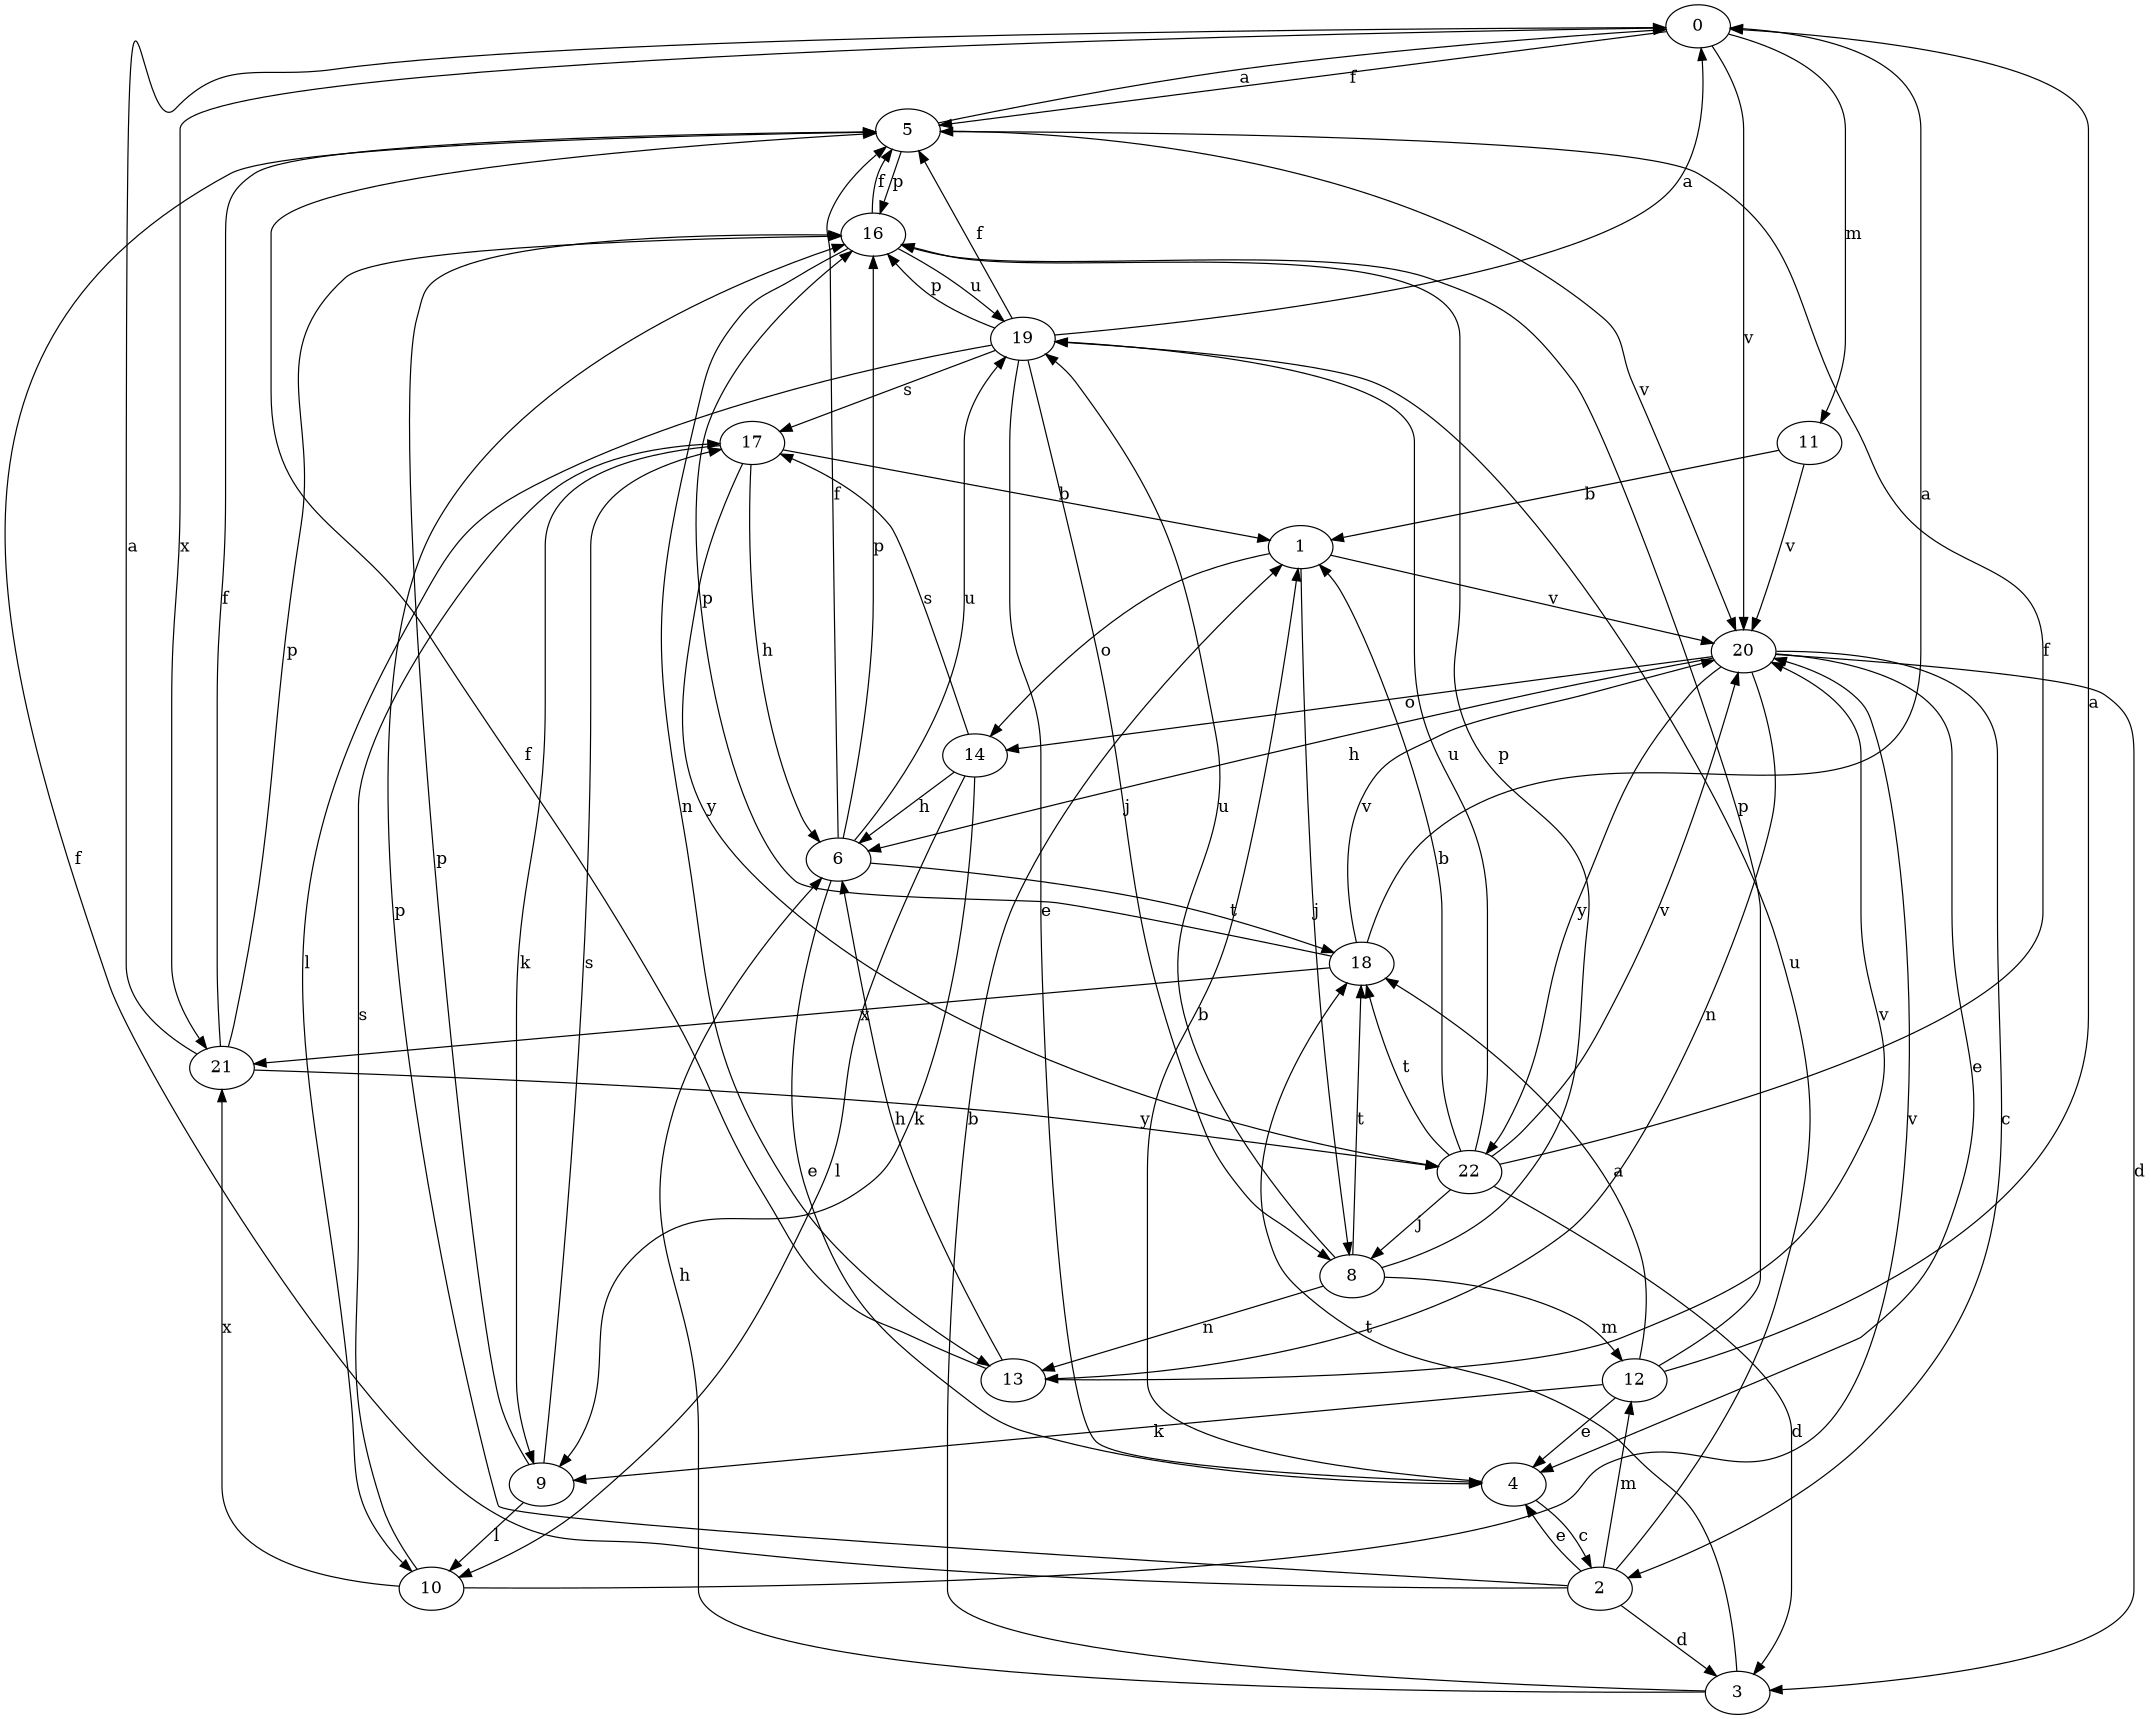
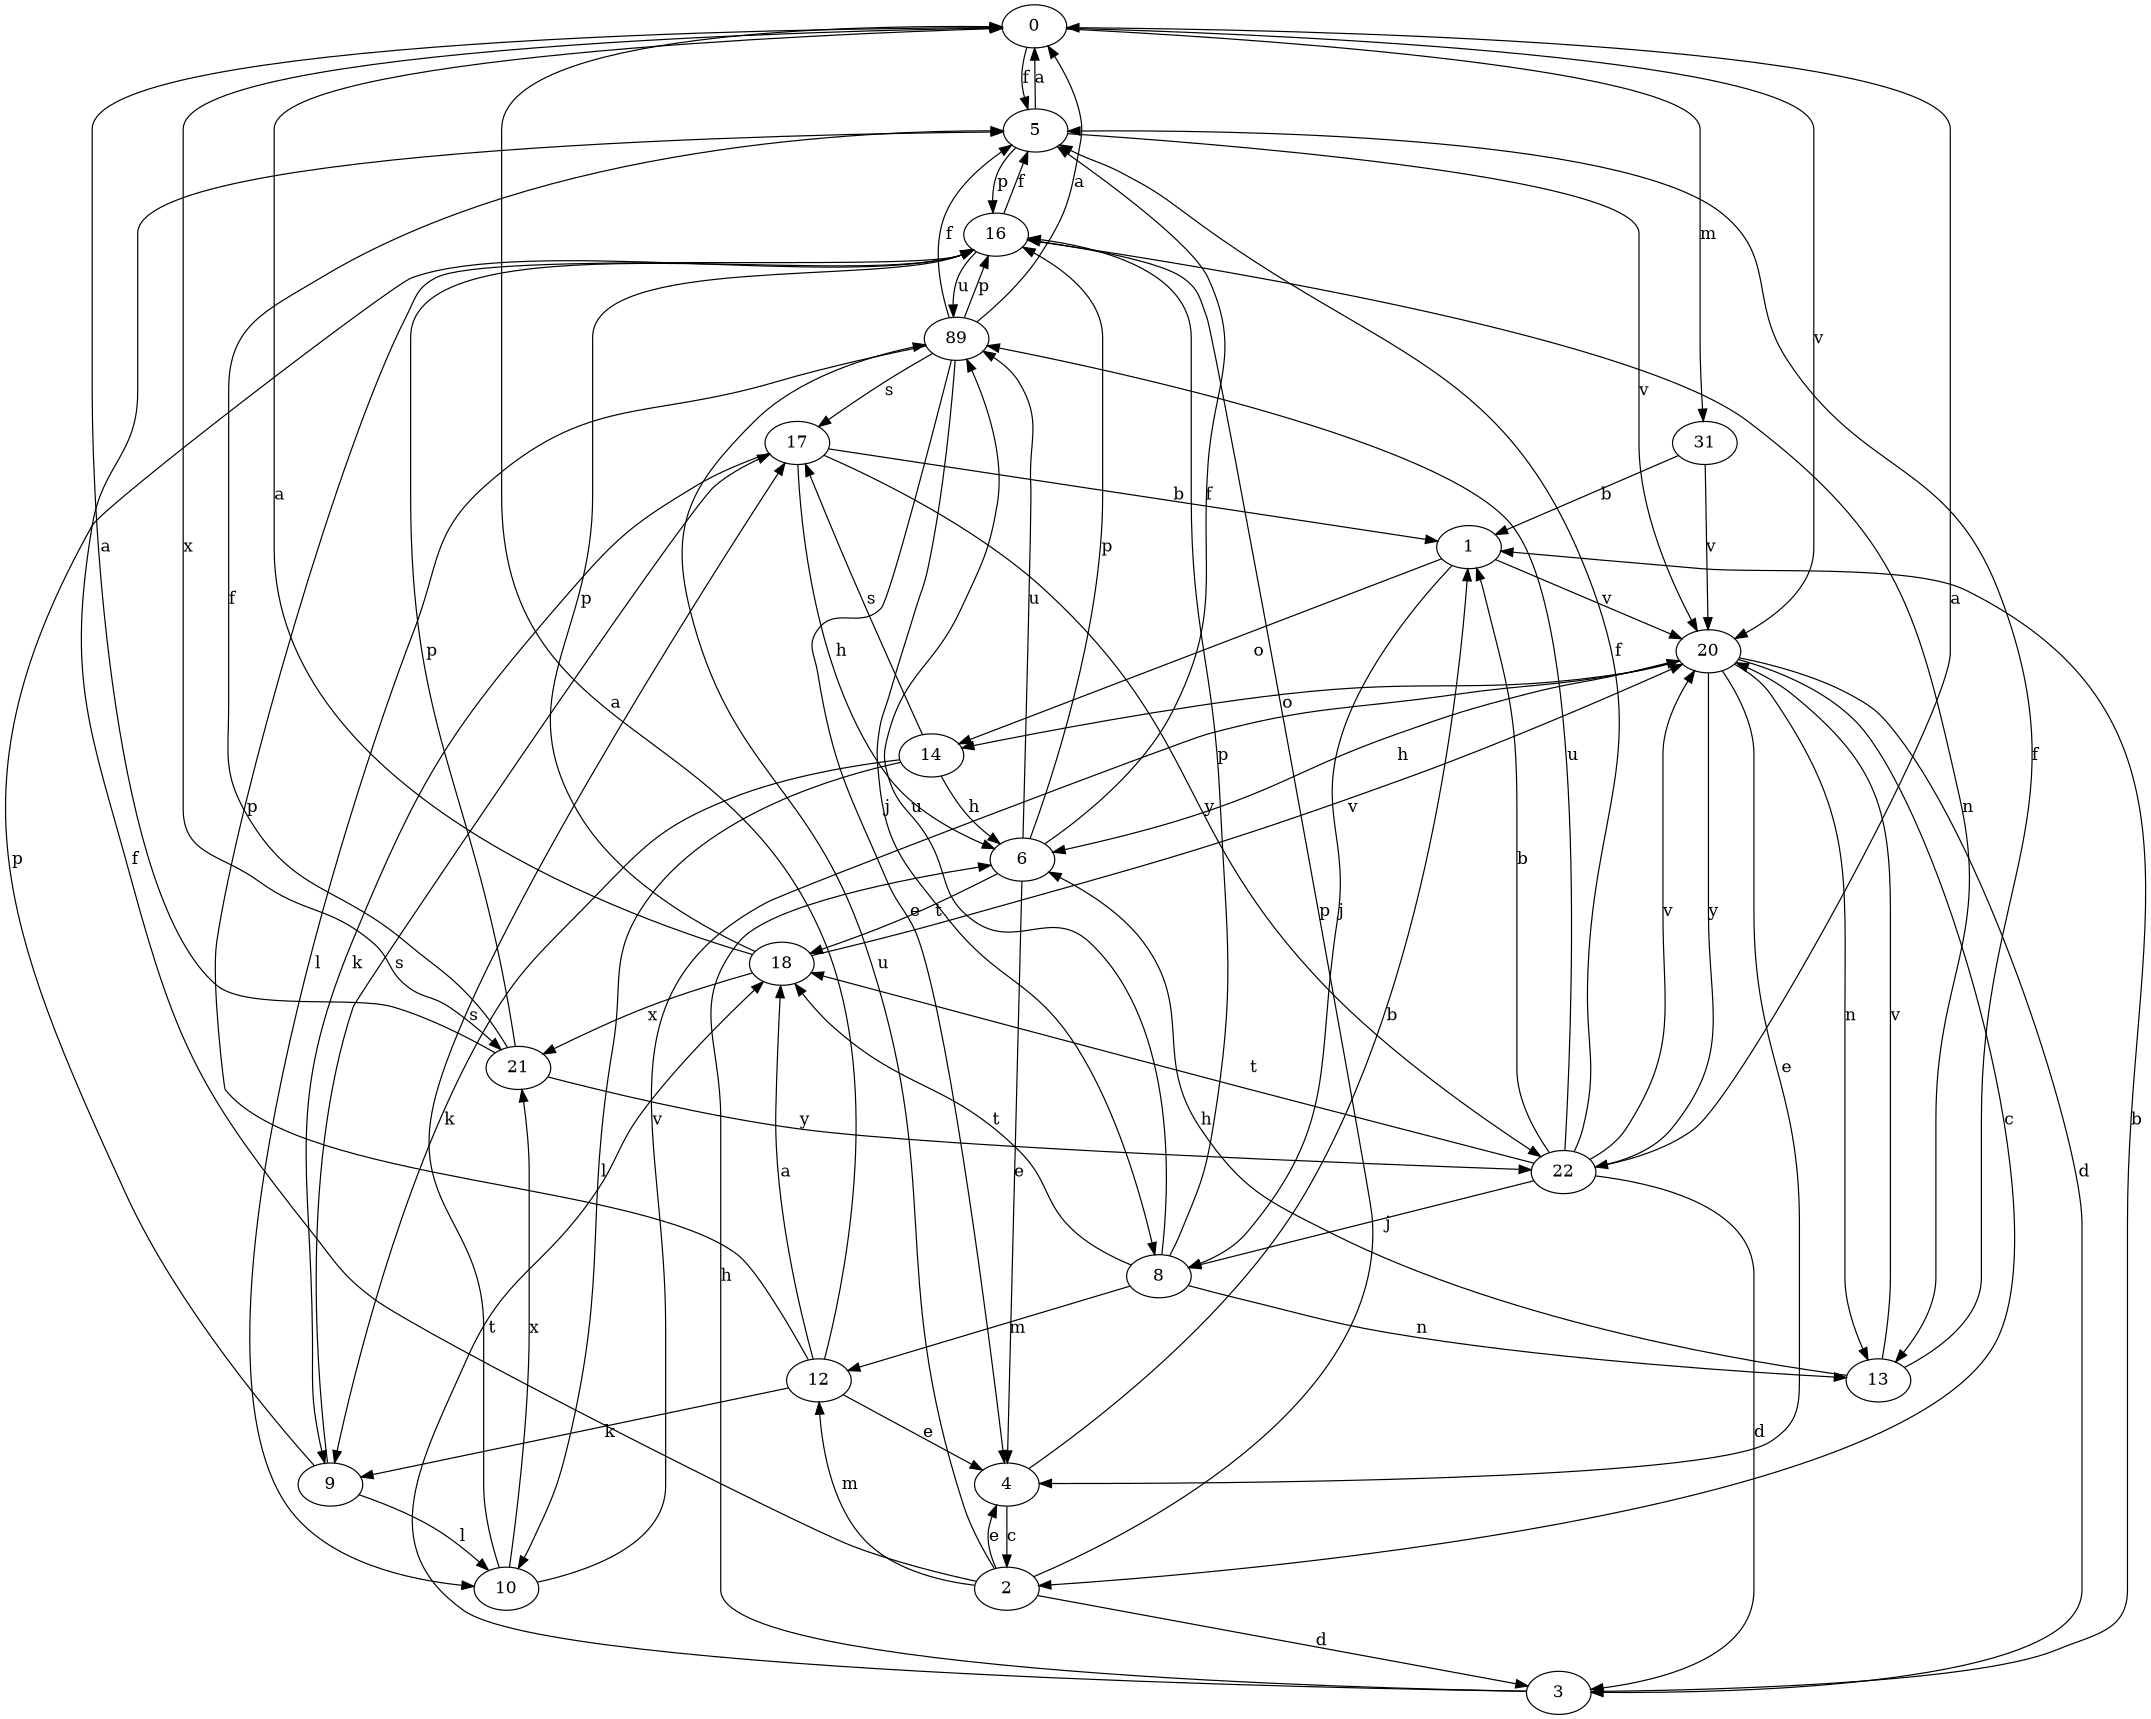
none -> (1950, 272)
(1023, 339) -> (957, 339)
(1809, 443) -> (1705, 443)
